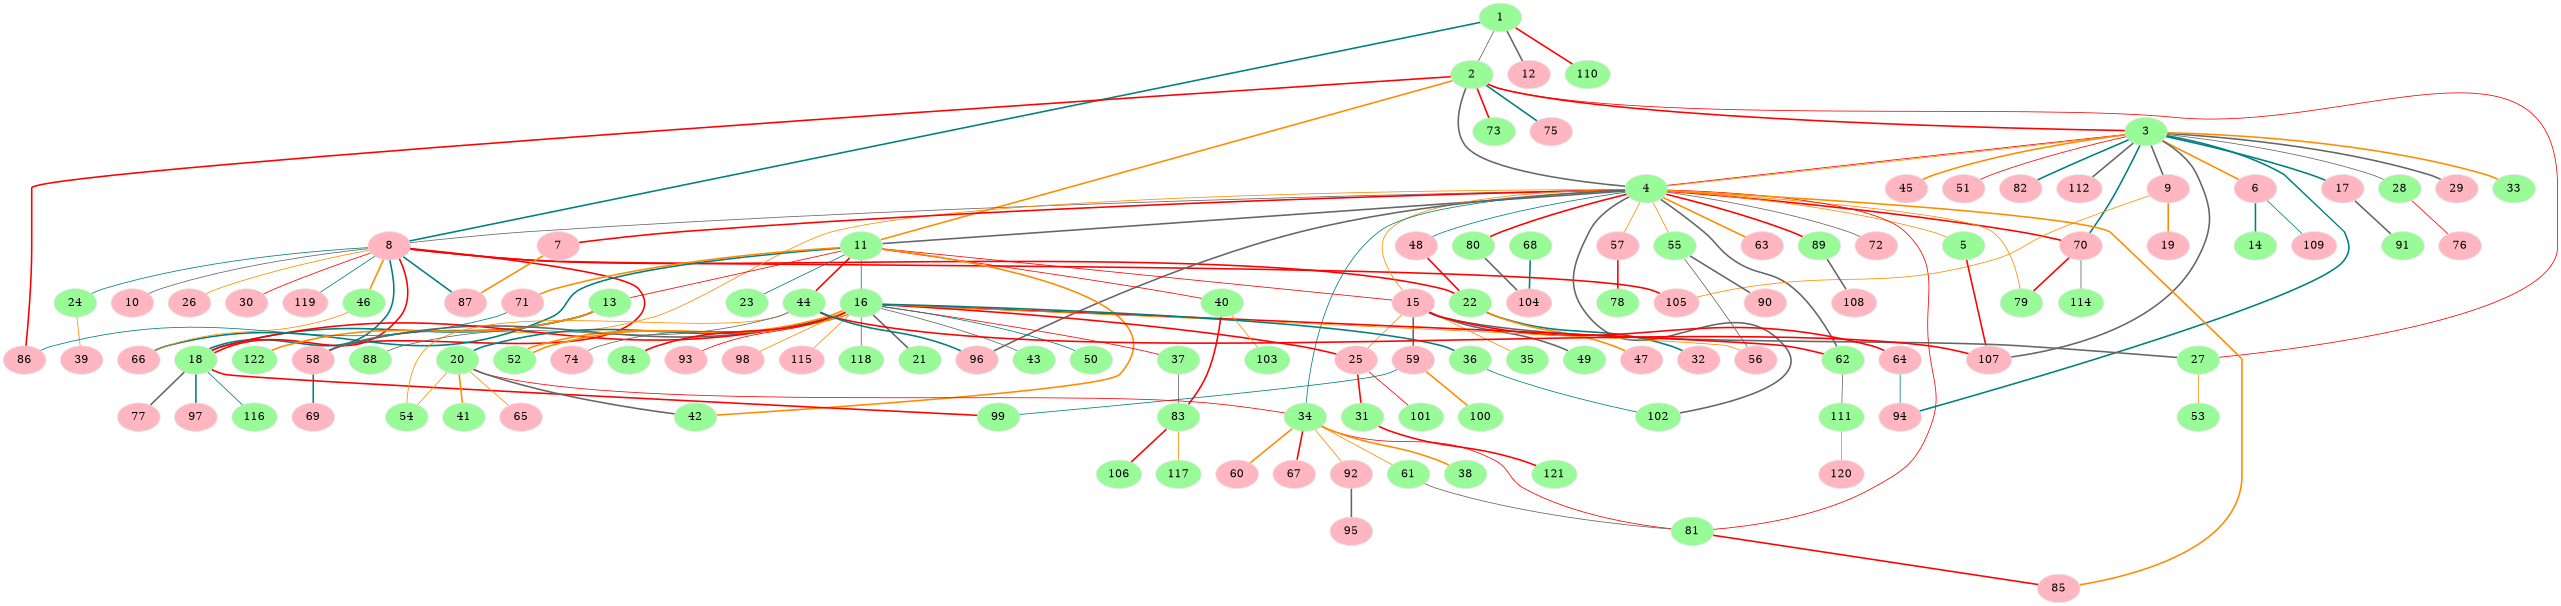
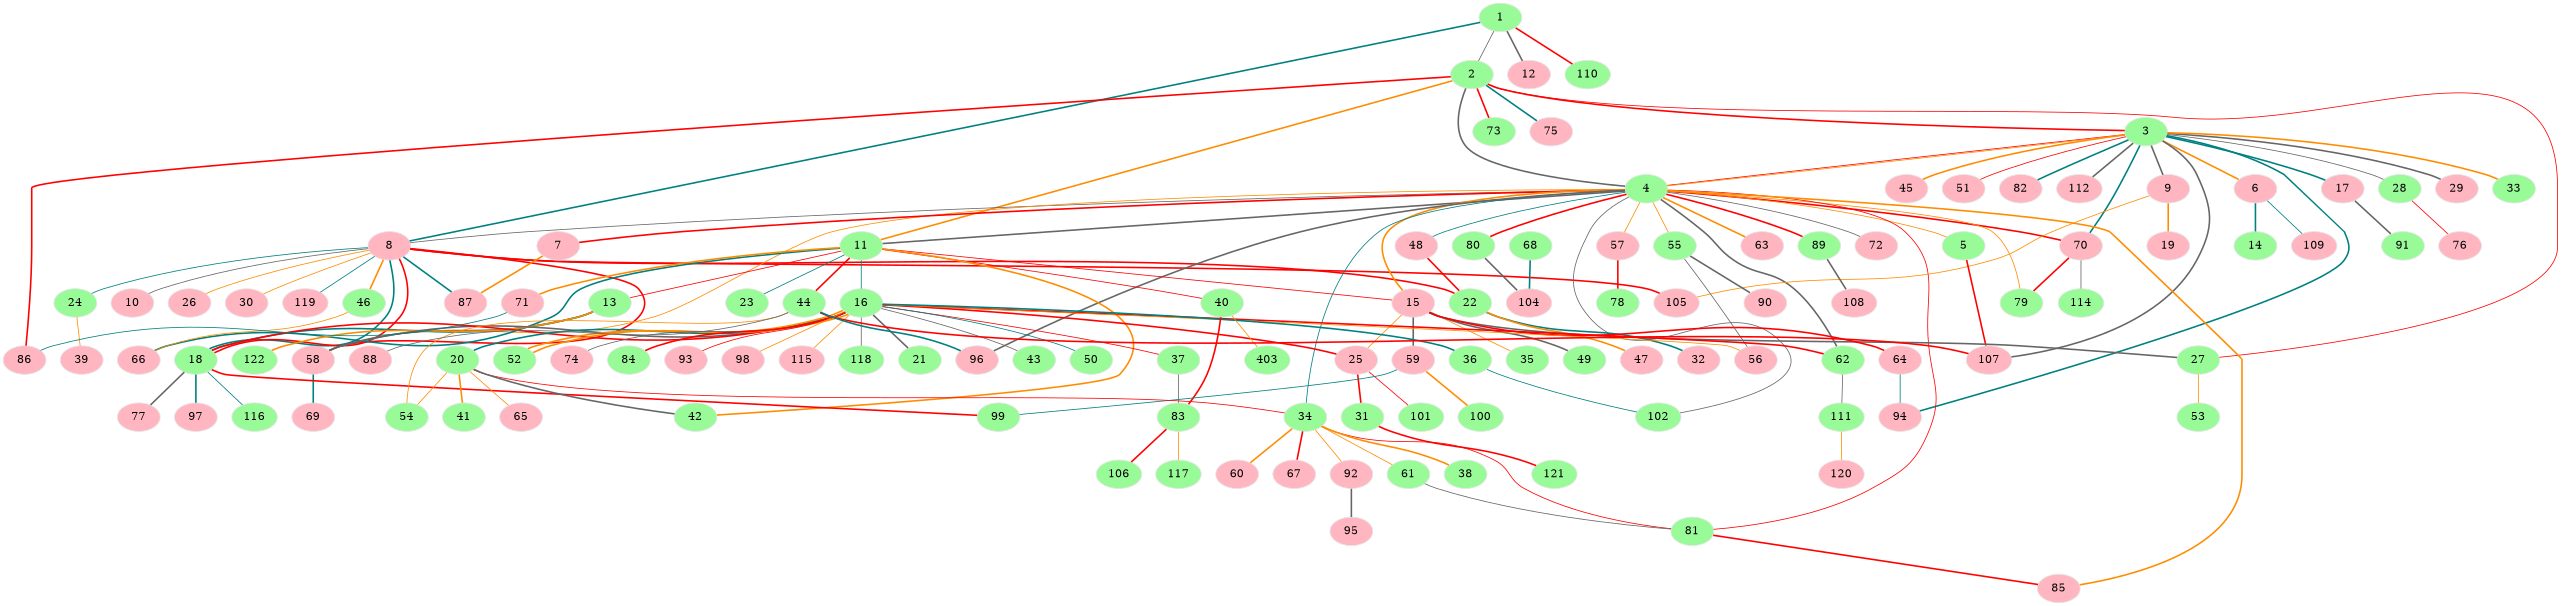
(1471, 201) -> (1471, 201)
(317, 272) -> (317, 272)
(1602, 328) -> (1602, 328)
(370, 360) -> (370, 360)
(1267, 360) -> (1267, 360)
